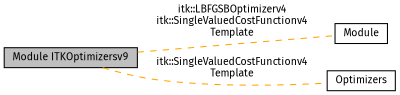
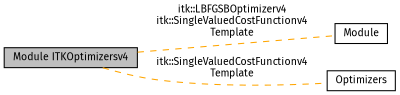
(71, 58) -> (71, 58)
